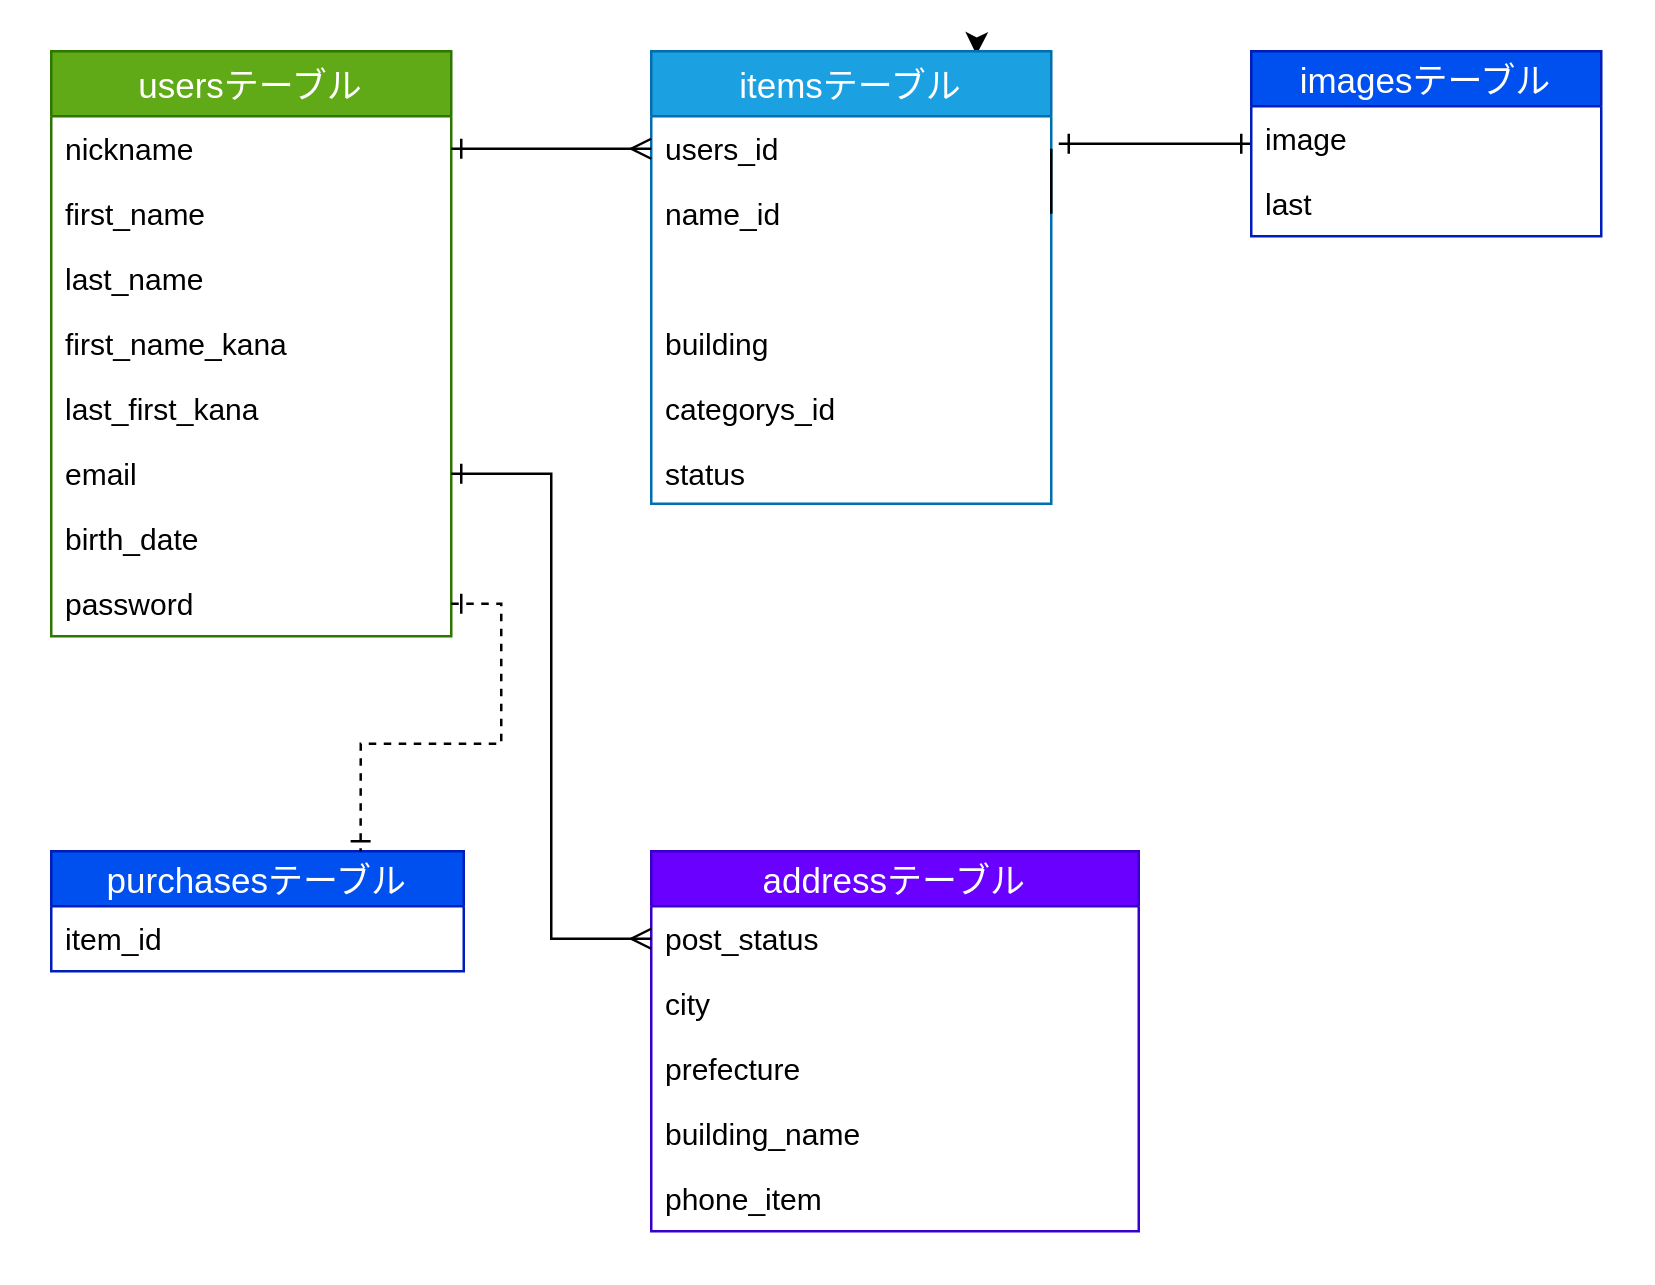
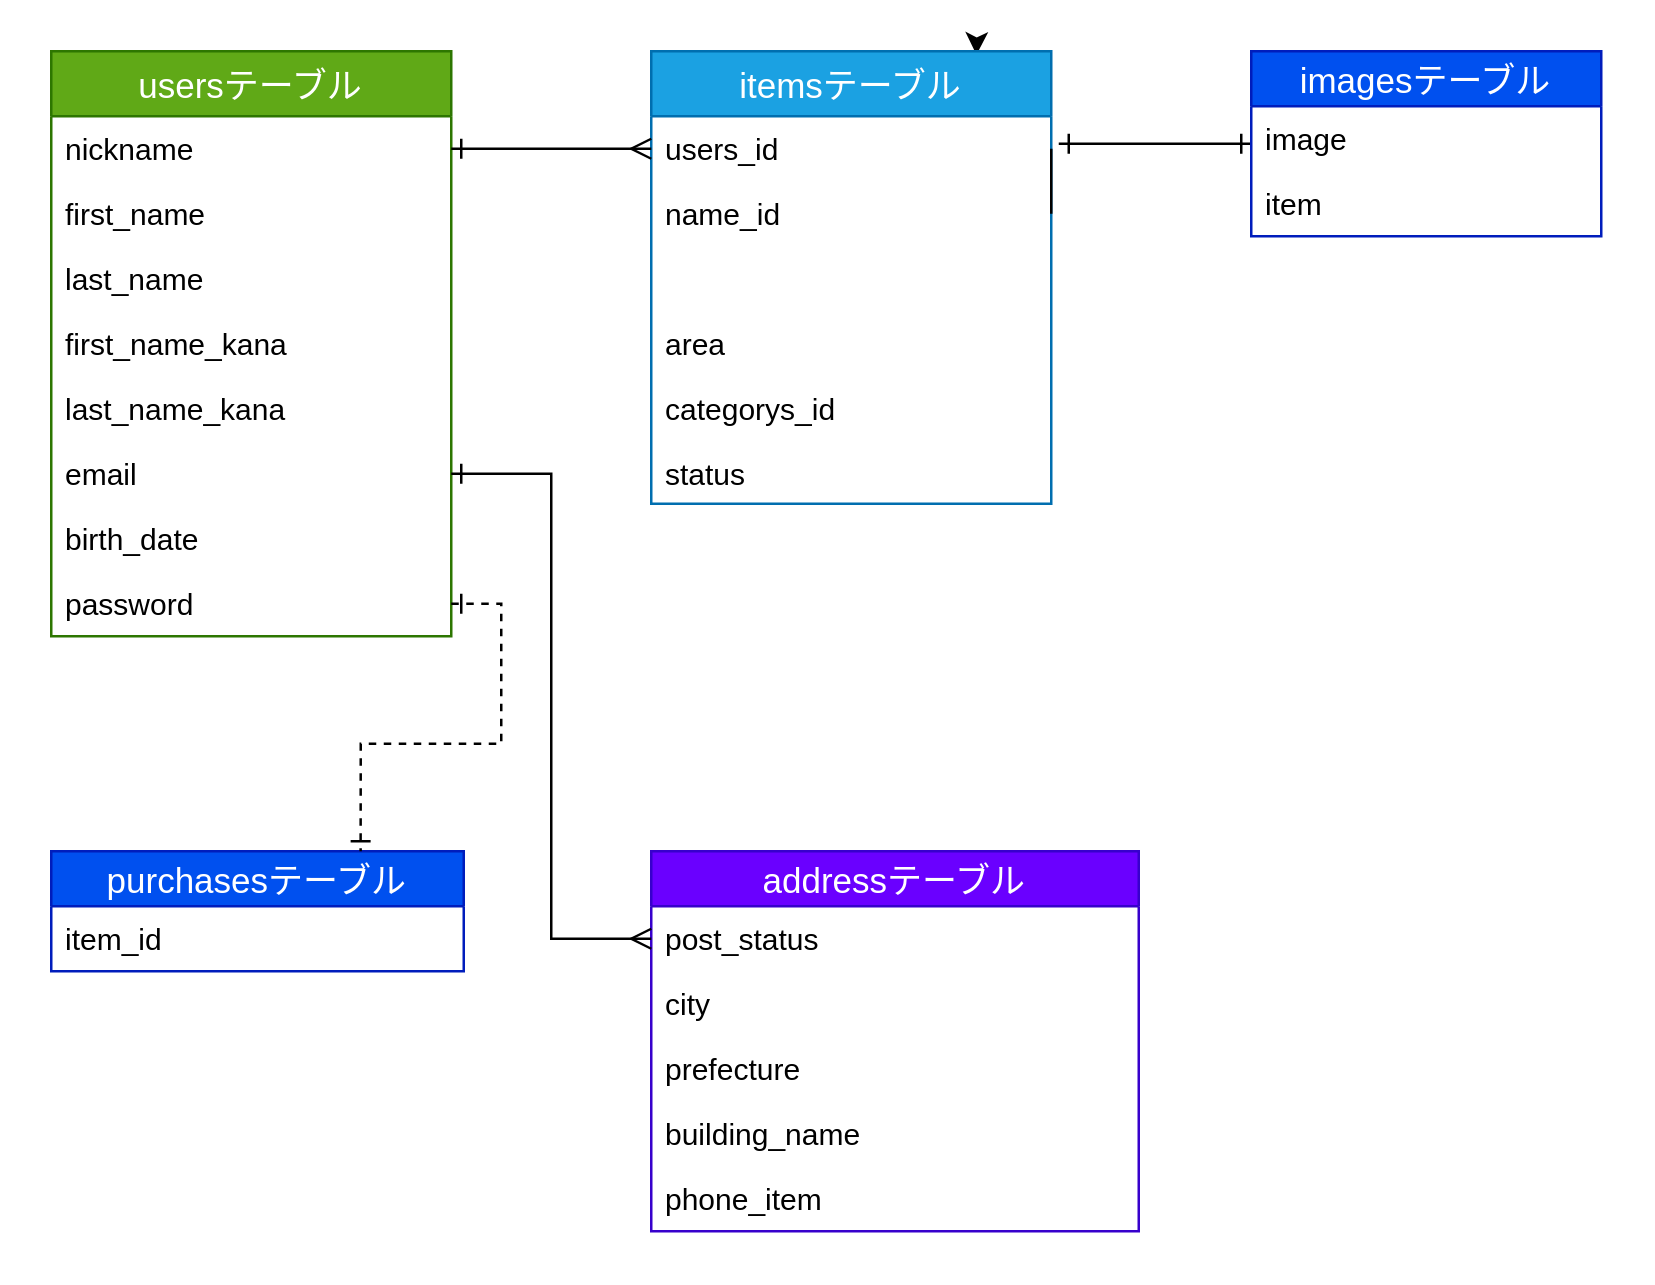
(1295, 205) -> (1295, 205)
(721, 345) -> (699, 345)
(183, 410) -> (179, 410)
